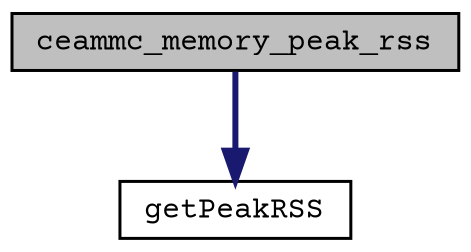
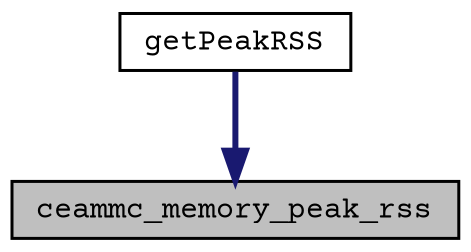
(235, 111) -> (235, 111)
